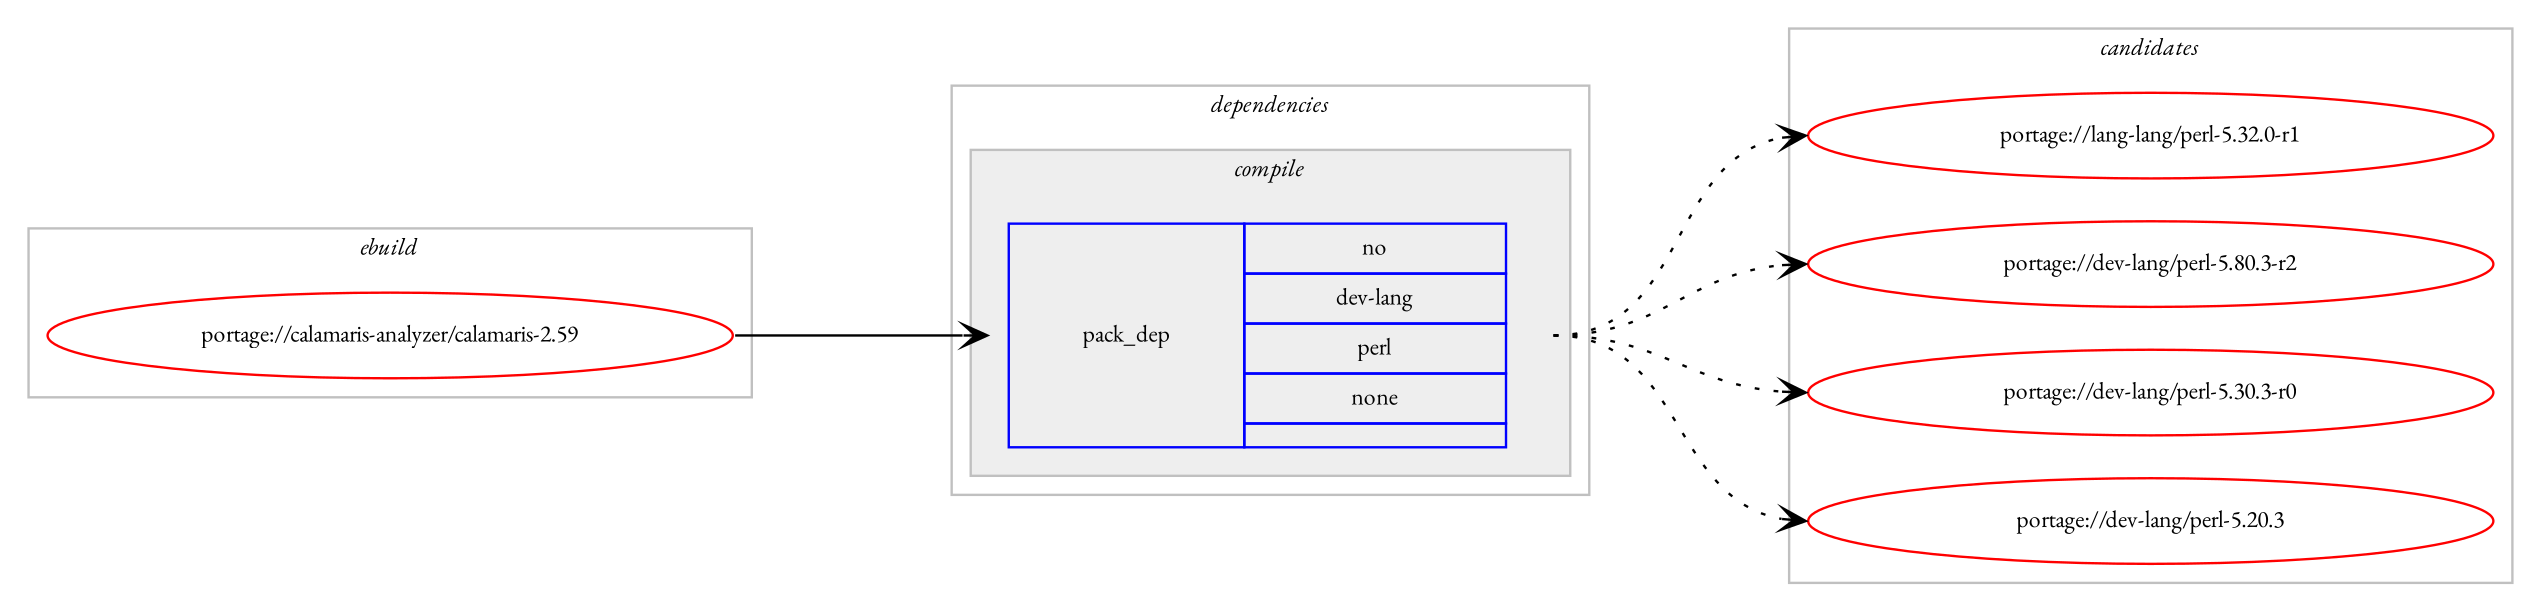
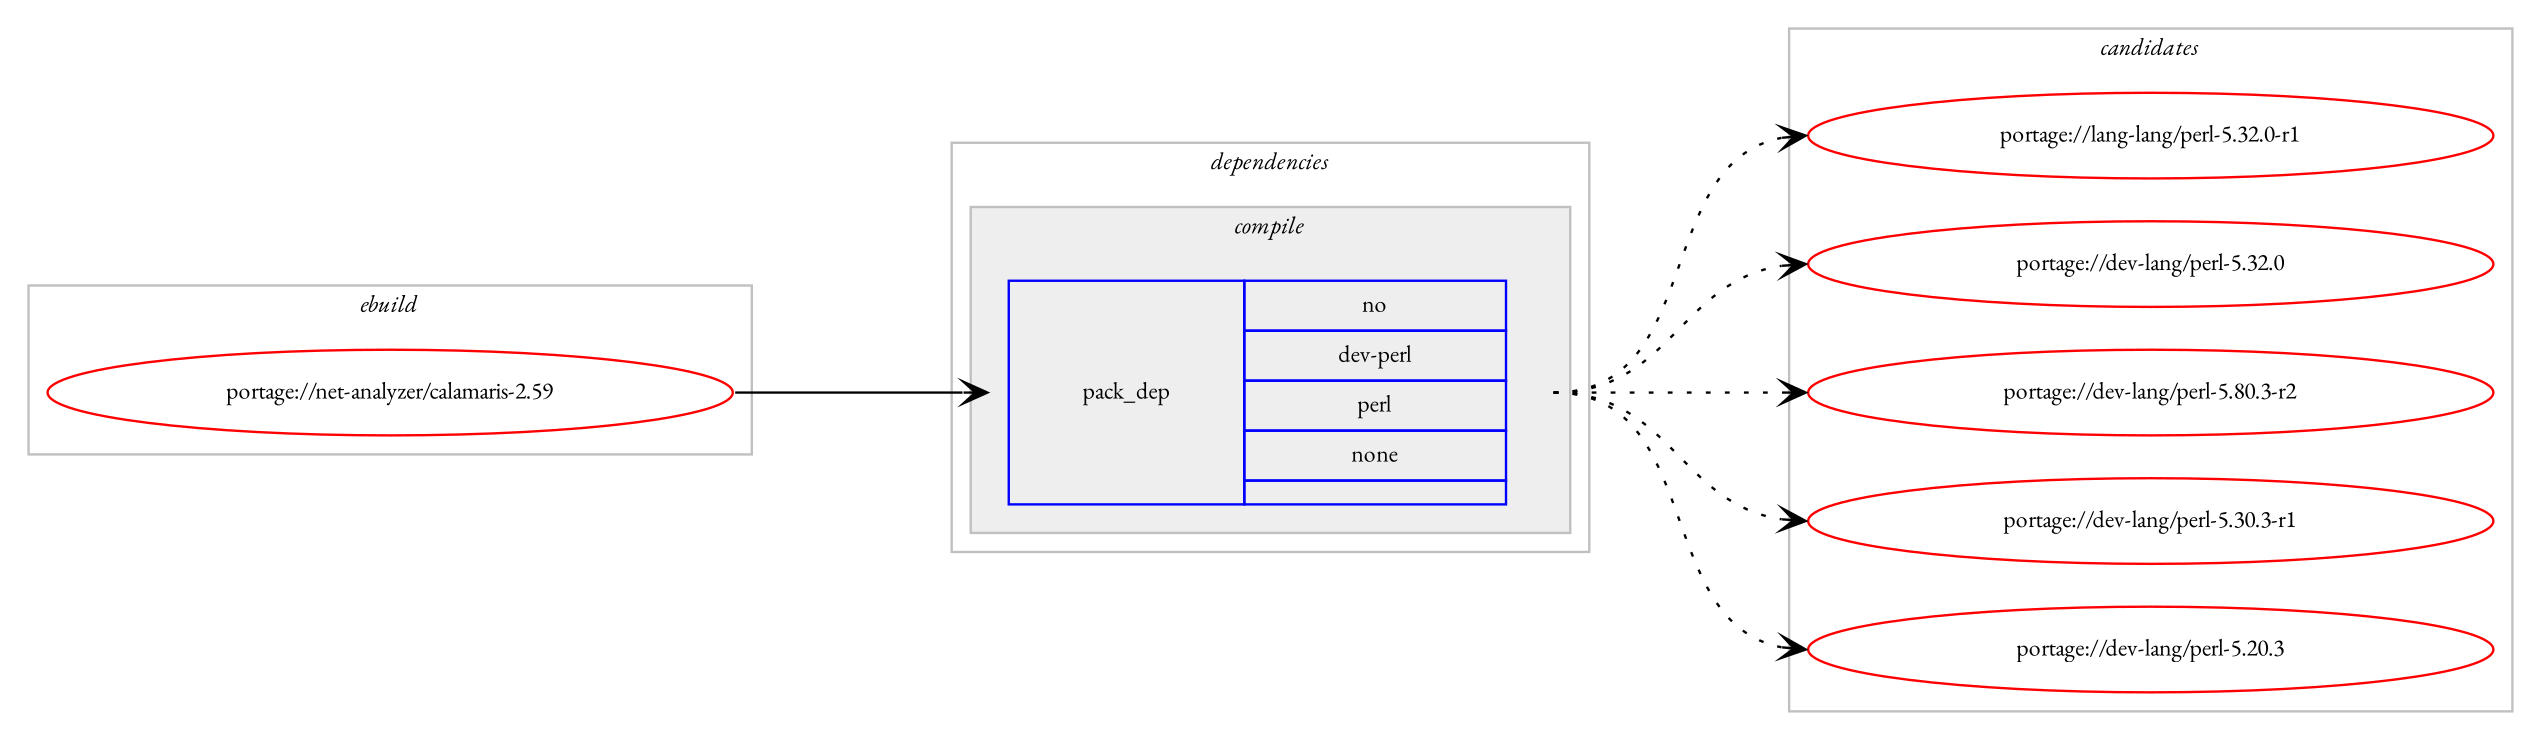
none -> (2151, 264)
(1375, 297) -> (1375, 354)
(390, 335) -> (390, 393)
(2151, 393) -> (2151, 521)
